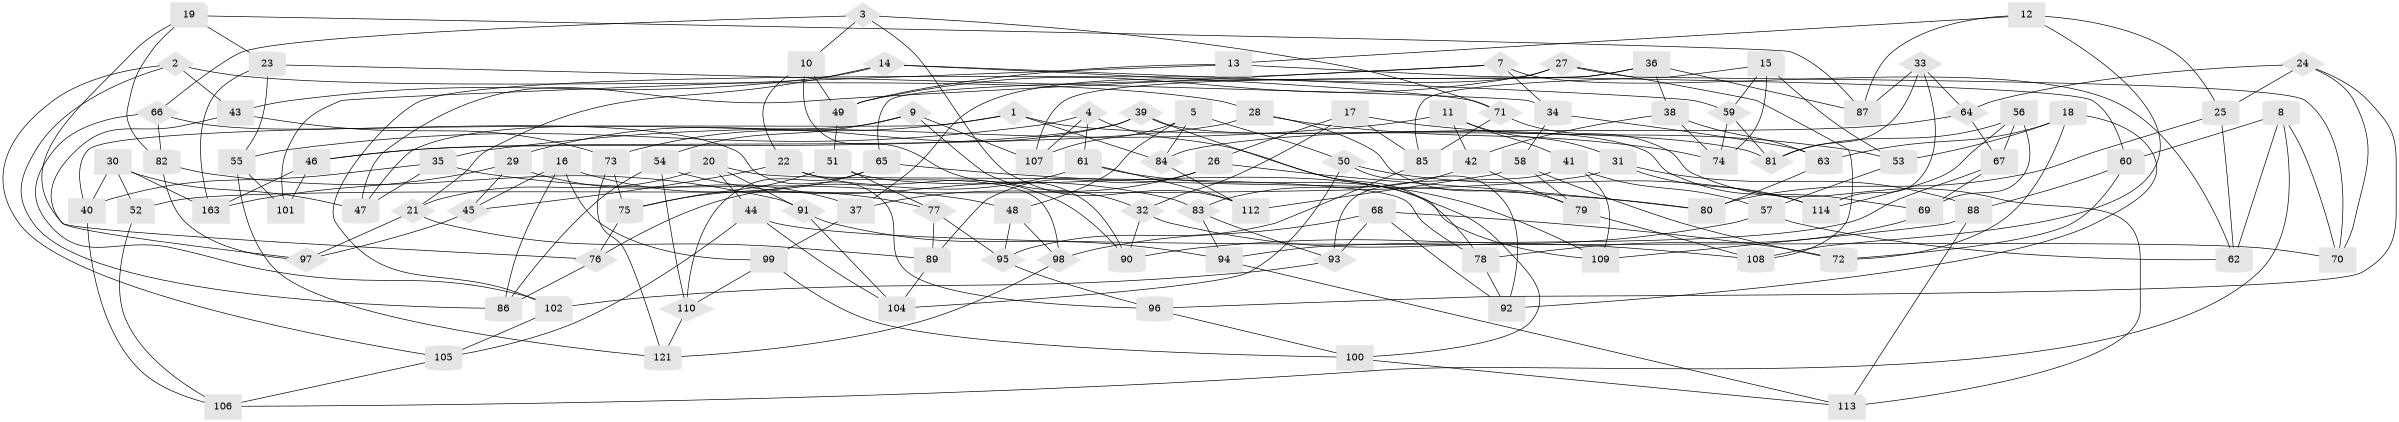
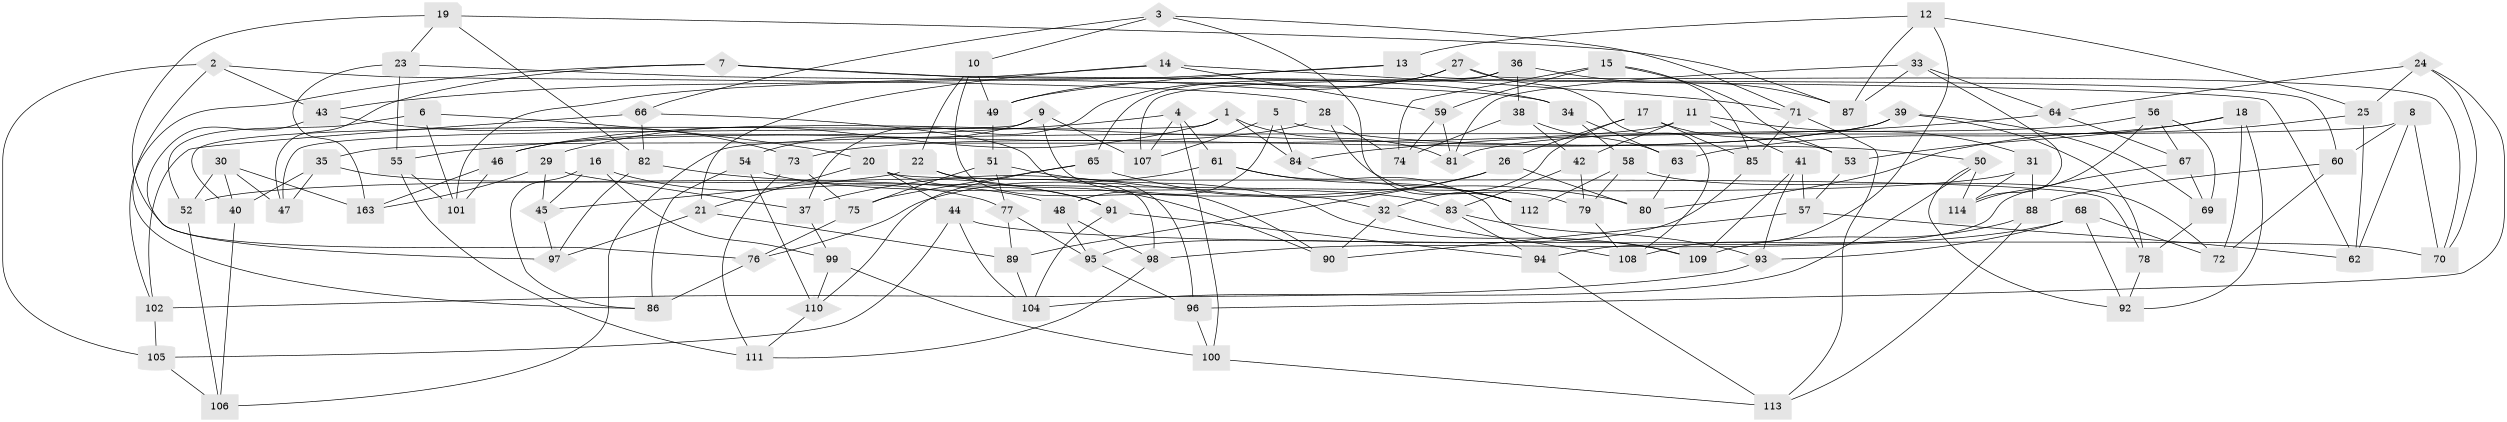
none -> (423, 113)
(663, 358) -> (755, 358)
